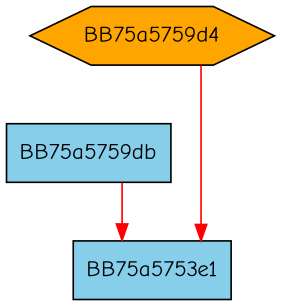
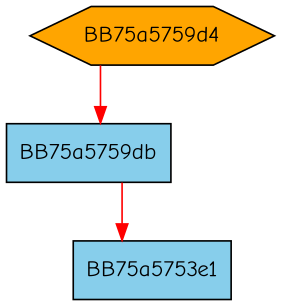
(201, 145) -> (100, 86)
